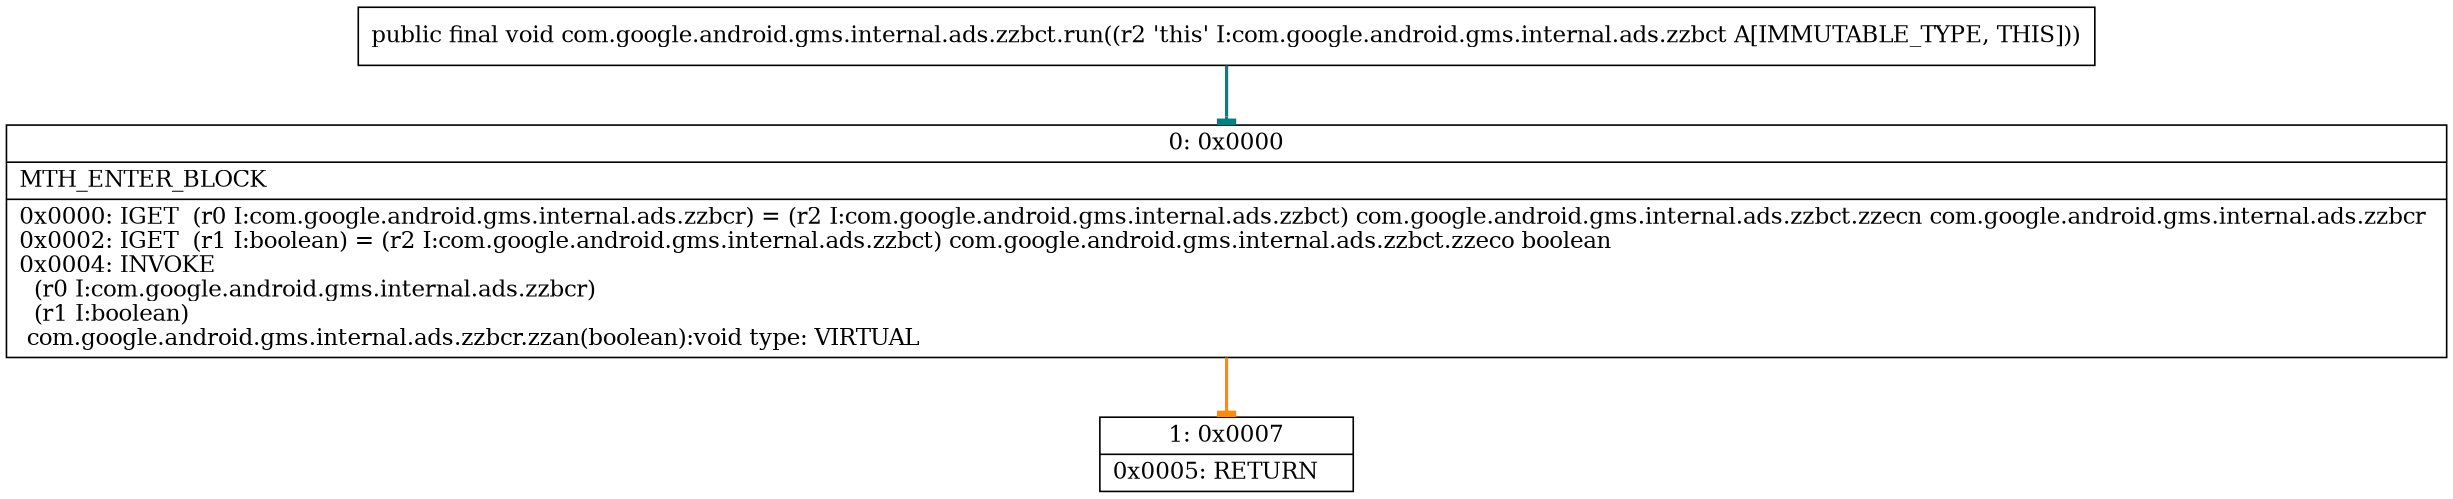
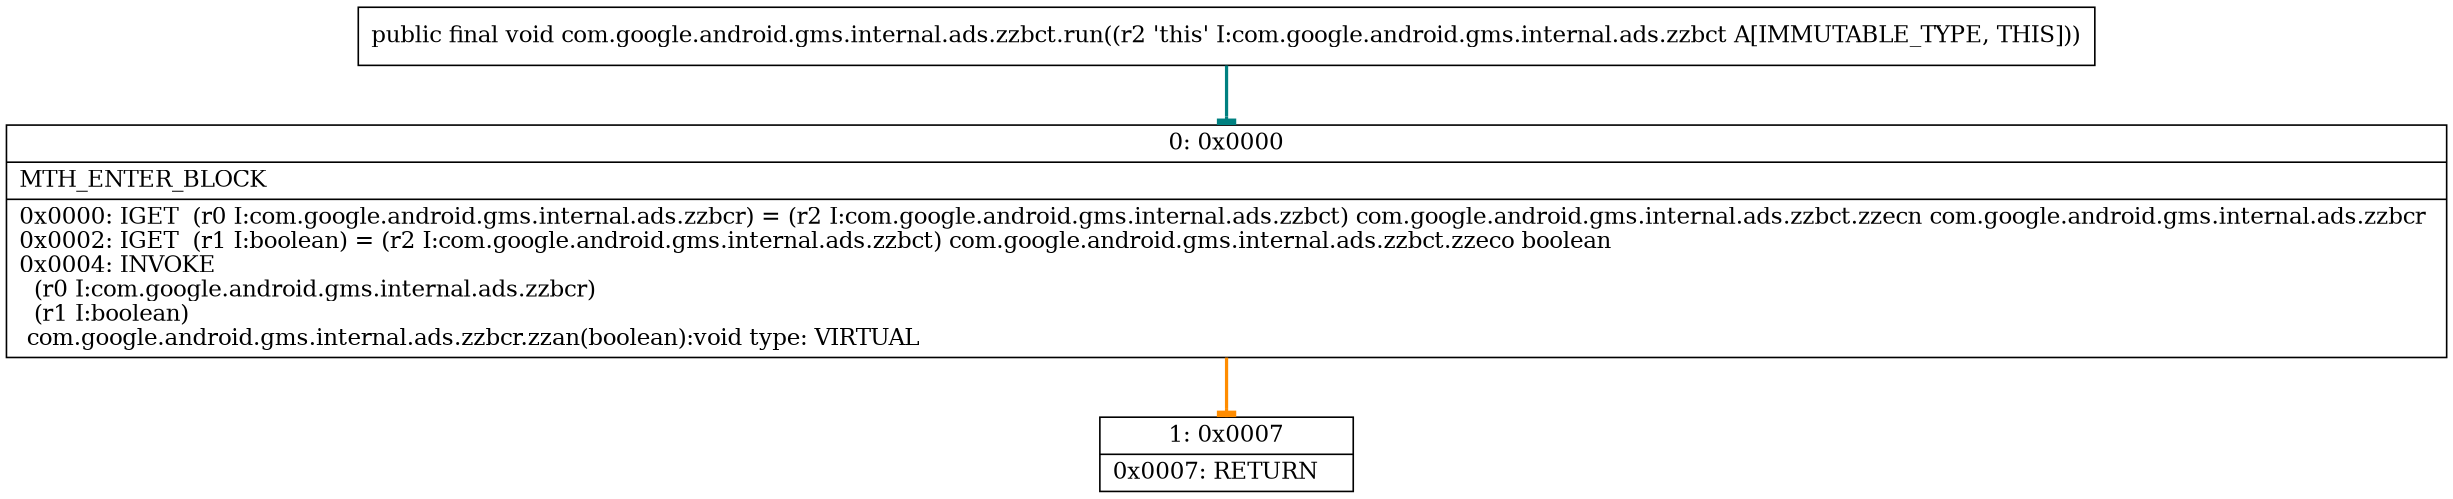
(1227, 472) -> (1227, 472)
